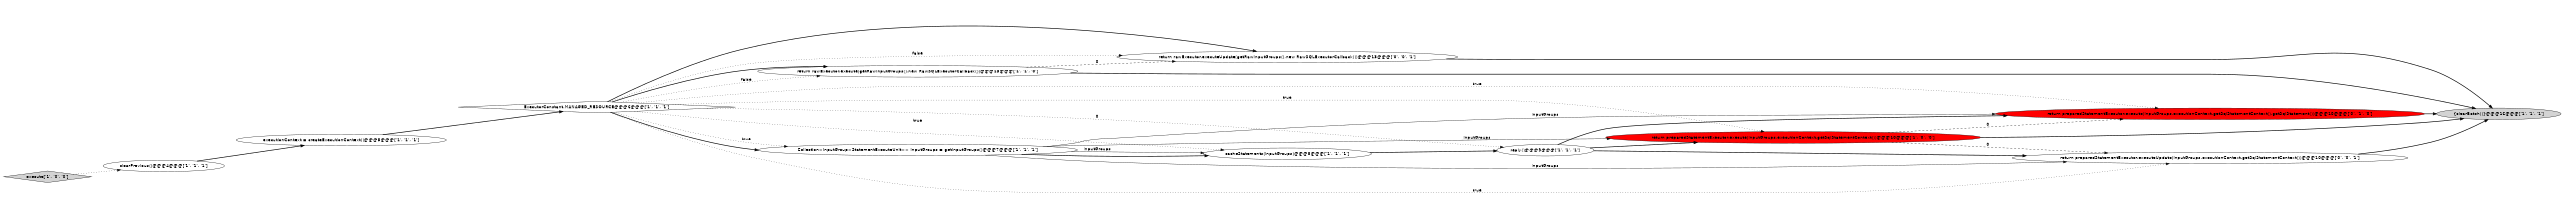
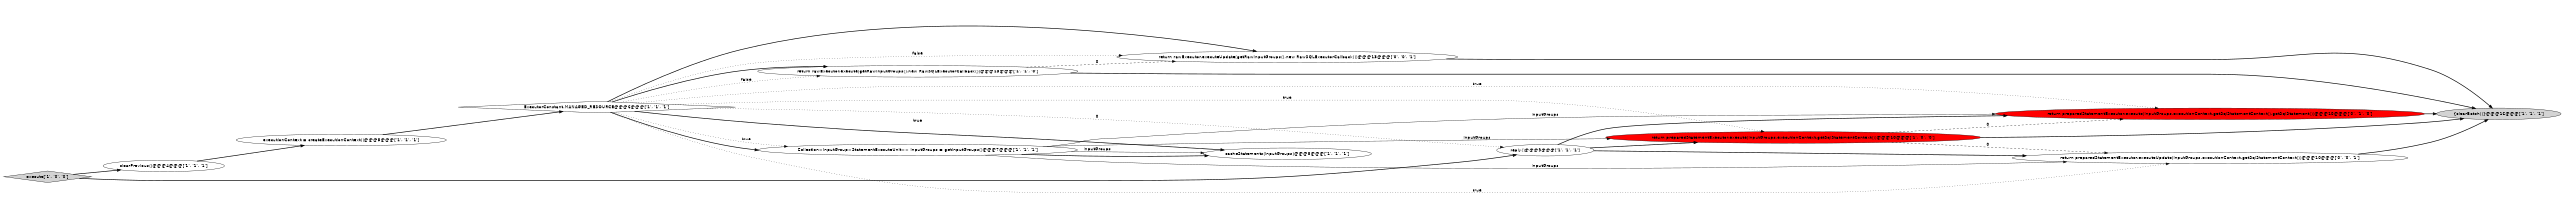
(927, 134) -> (927, 134)
(1432, 152) -> (797, 181)
(95, 172) -> (95, 172)
